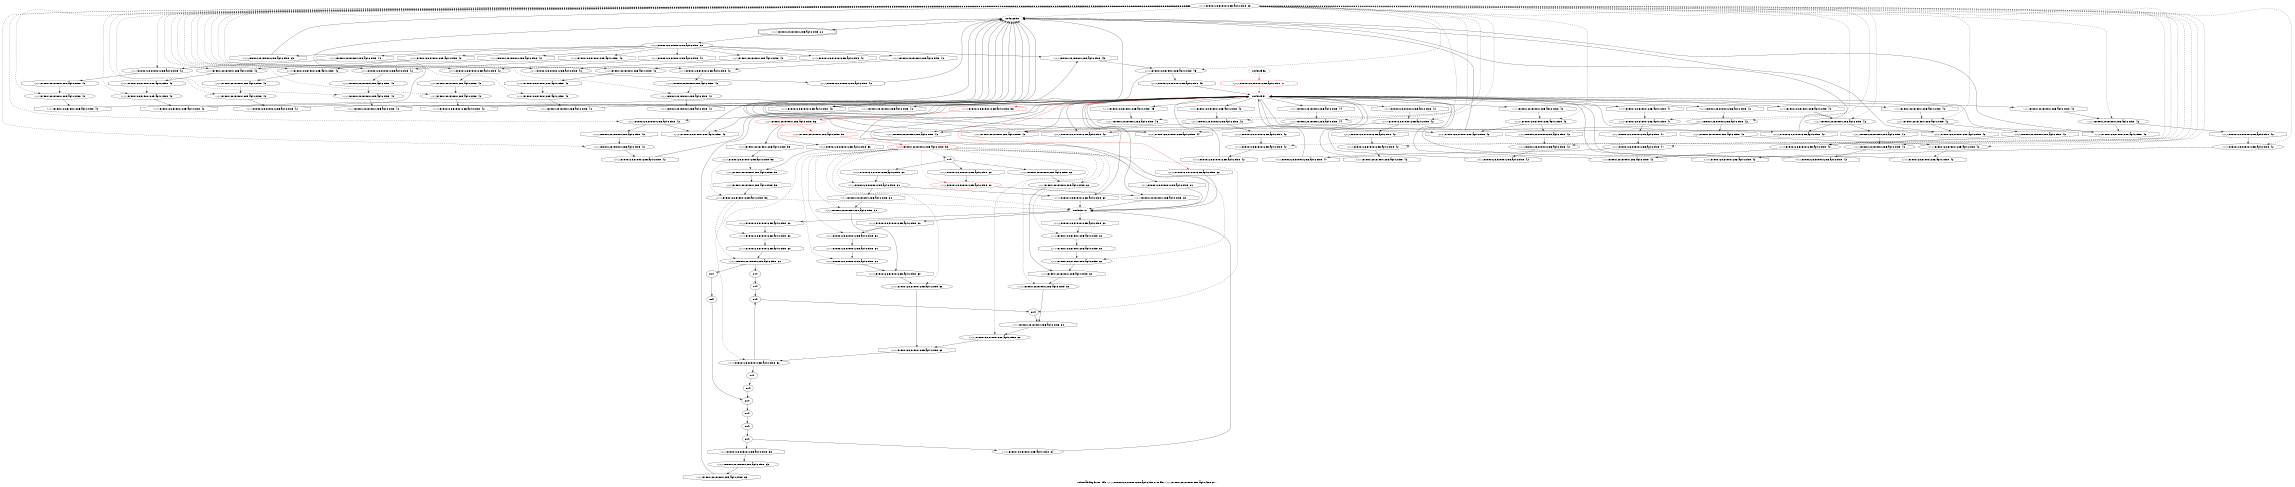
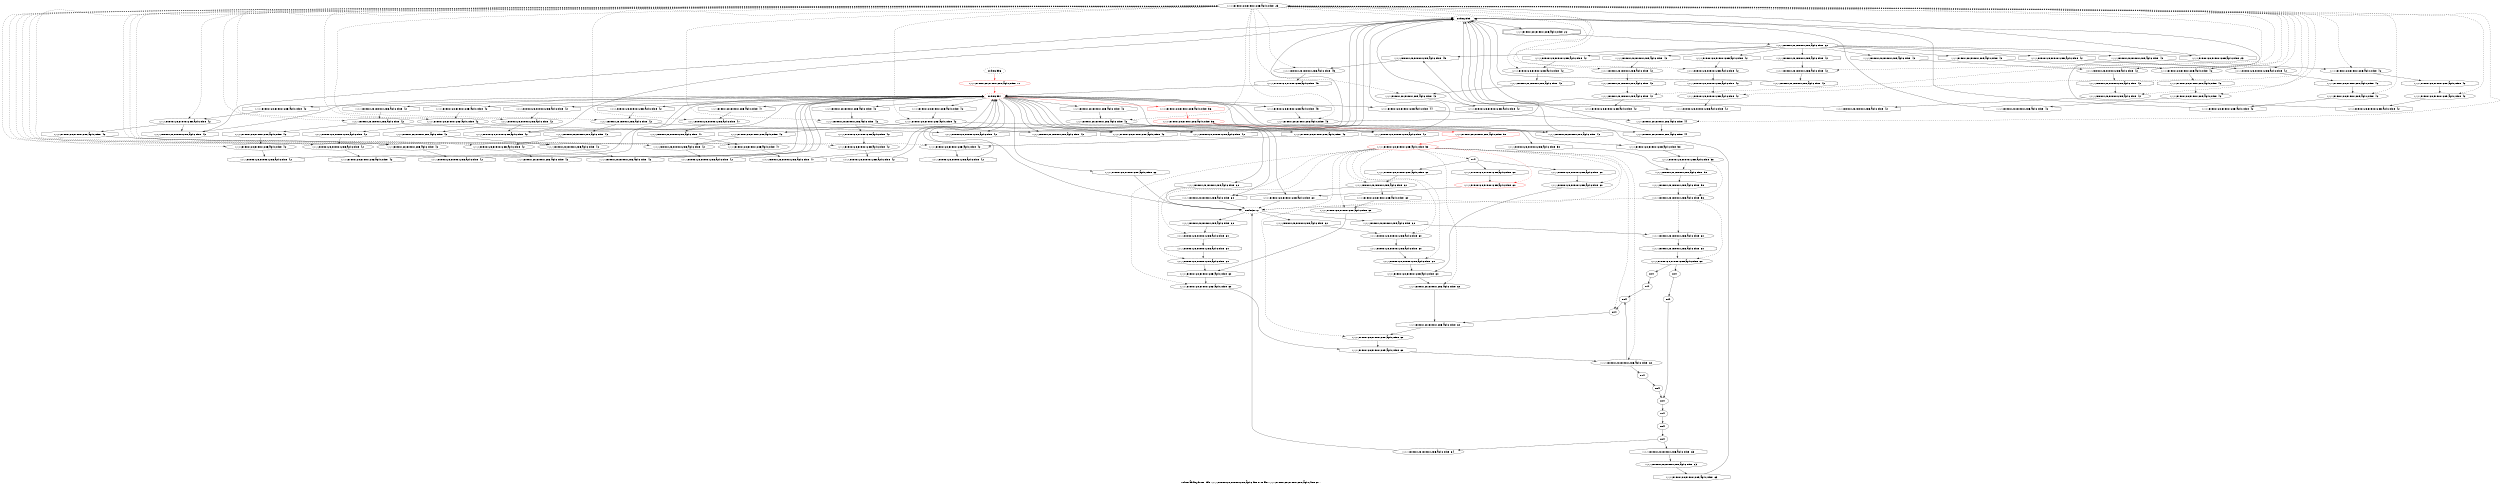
(1259, 83) -> (995, 83)
(807, 109) -> none
(984, 126) -> (1024, 158)
